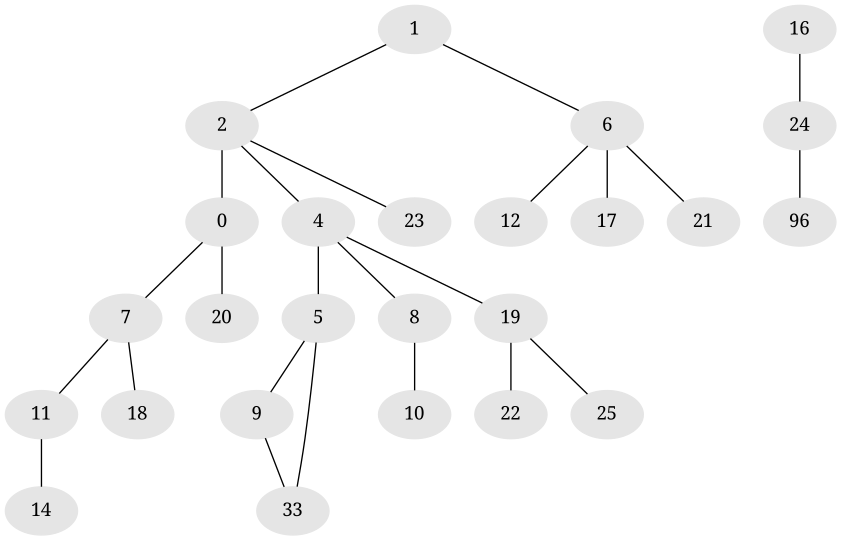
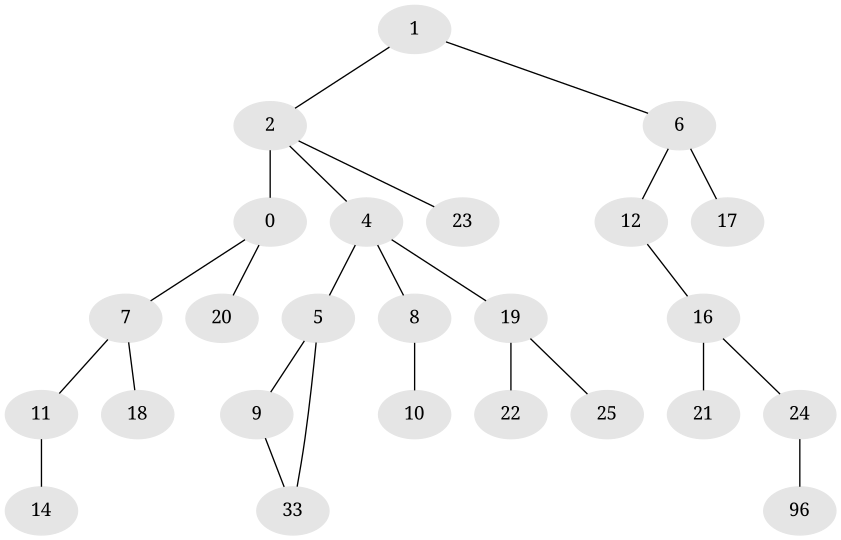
(655, 174) -> (704, 367)
none -> (667, 270)
